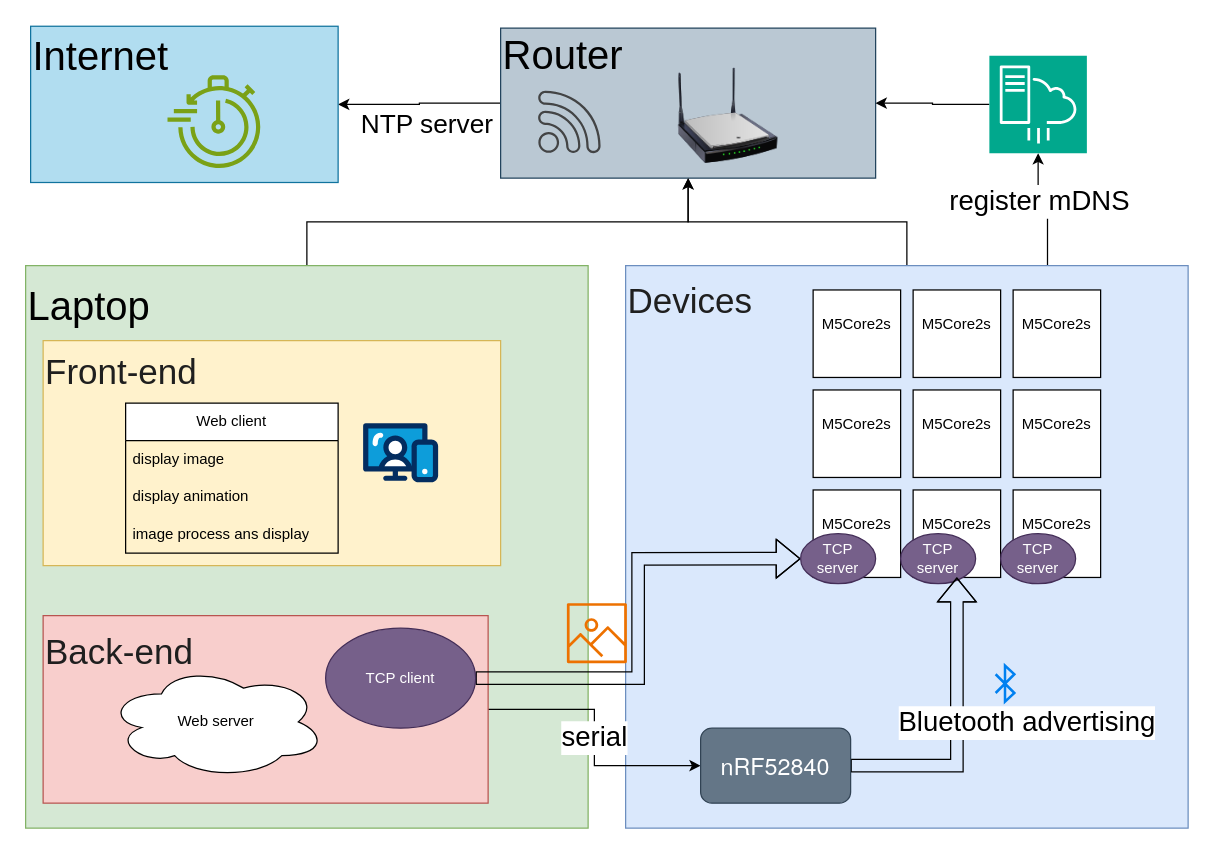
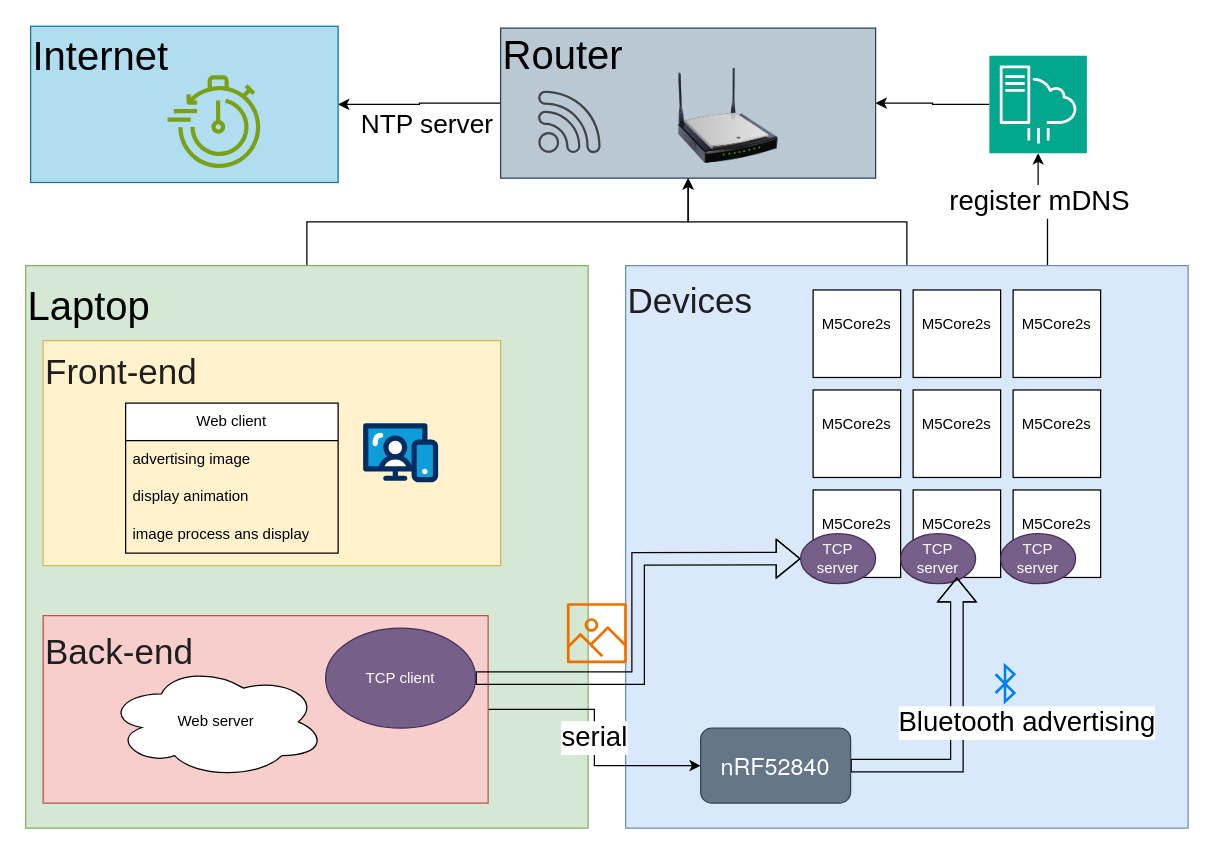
(180, 459) -> (197, 459)
